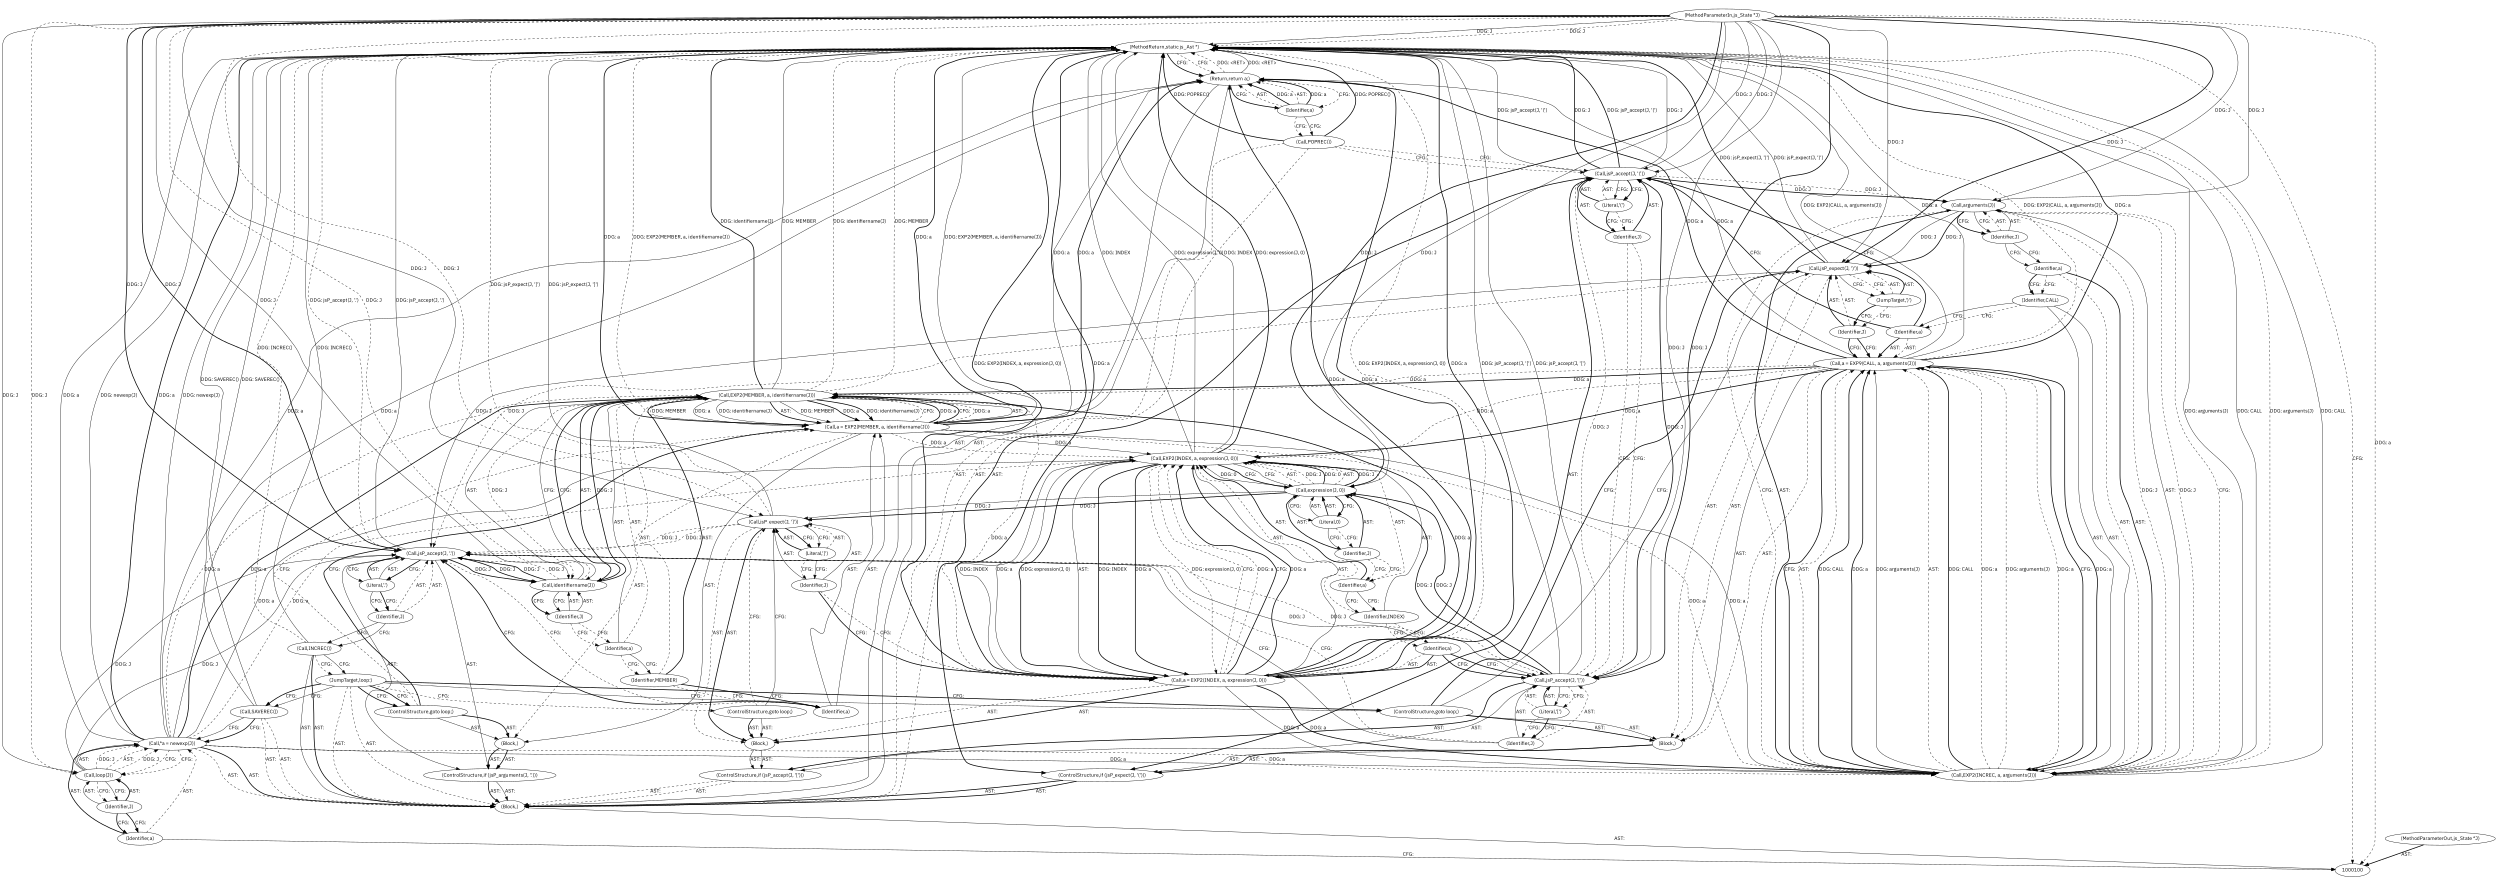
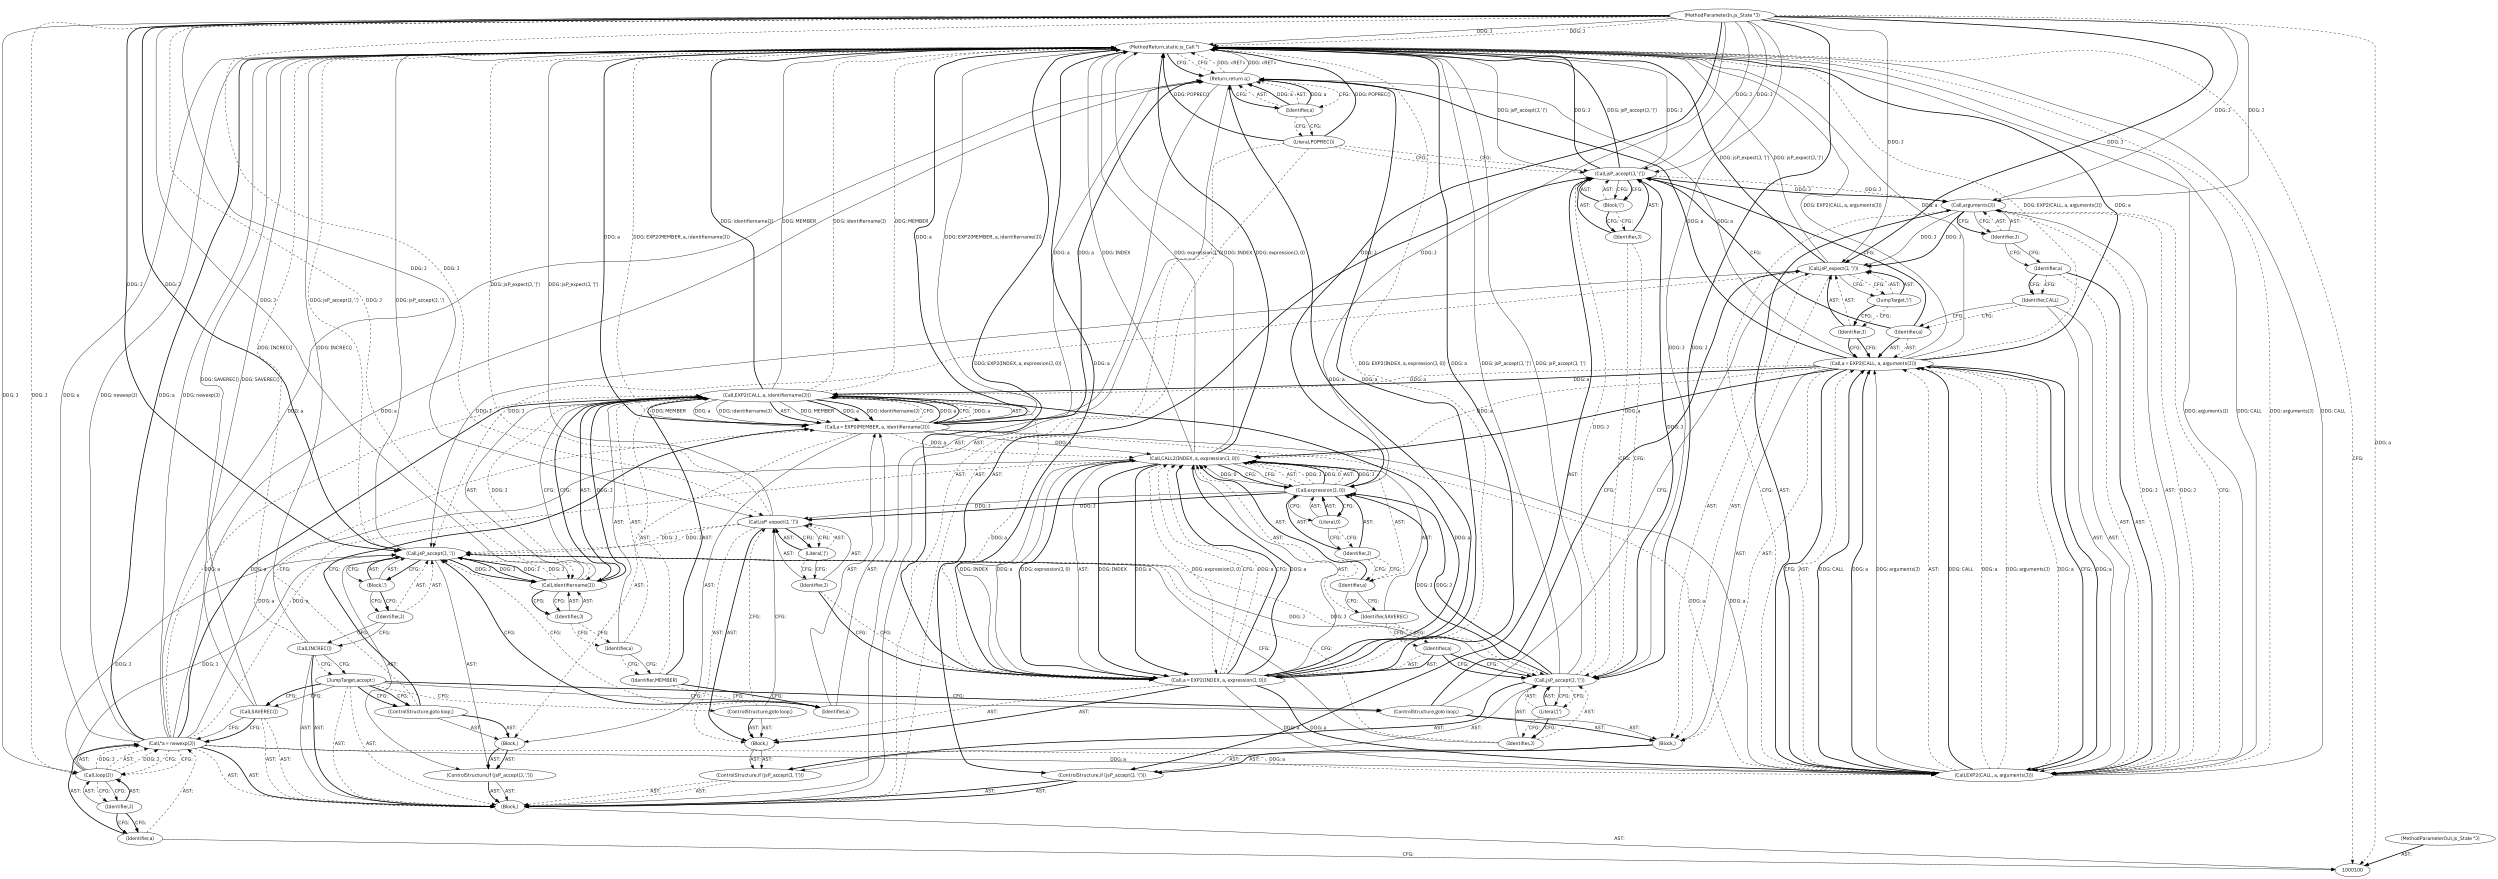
(1164, 47) -> (1164, 47)
(1314, 142) -> (1314, 142)
(1613, 205) -> (1613, 205)
(1873, 364) -> (1873, 364)
(767, 395) -> (767, 395)
(877, 427) -> (877, 427)
(1195, 459) -> (1195, 459)
(377, 585) -> (377, 585)
(1384, 617) -> (1384, 617)
(351, 680) -> (351, 680)
(490, 775) -> (490, 775)
(1102, 775) -> (1102, 775)
(1994, 775) -> (1994, 775)
